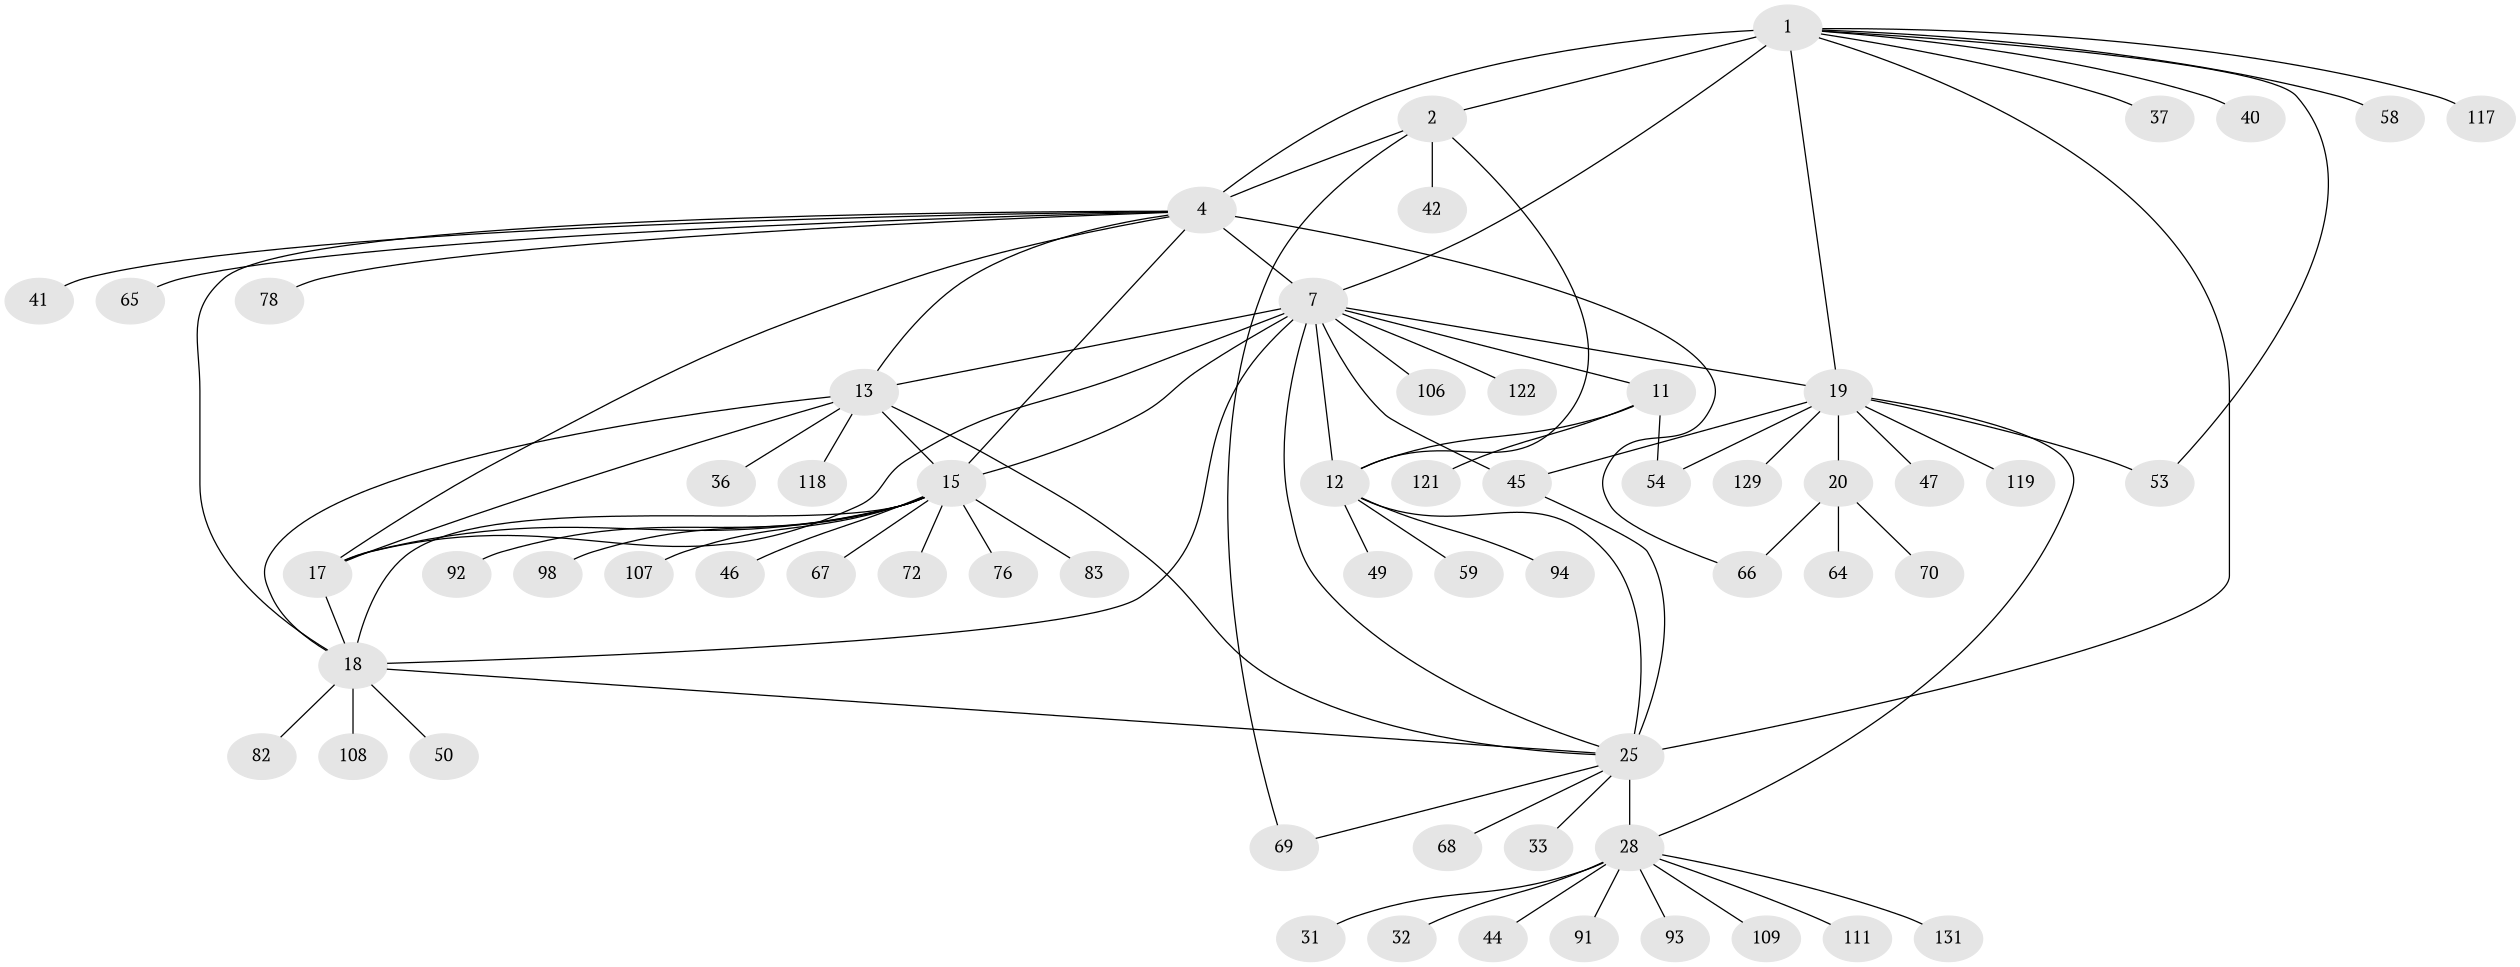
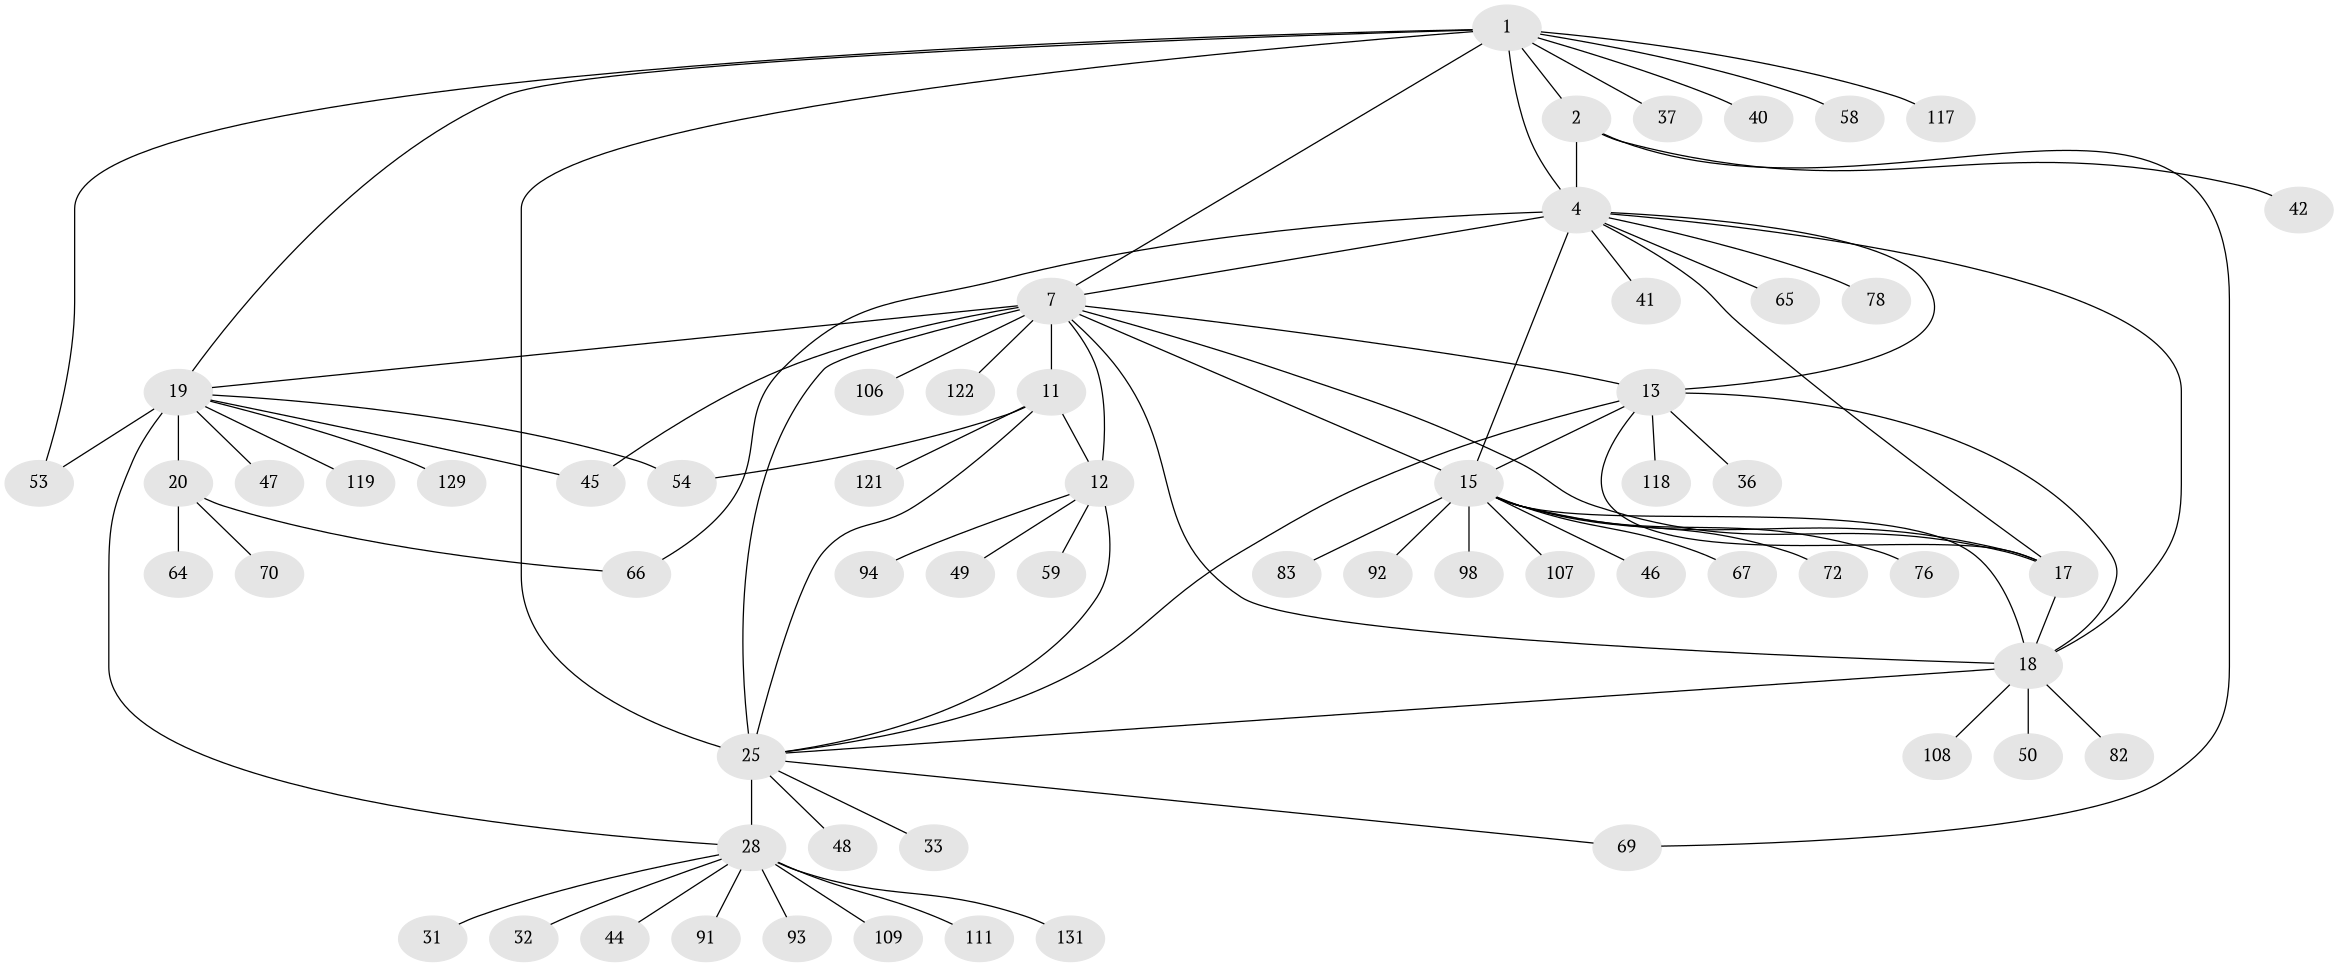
(1585, 380) -> none
(1660, 585) -> (847, 533)
(1447, 848) -> (843, 848)
